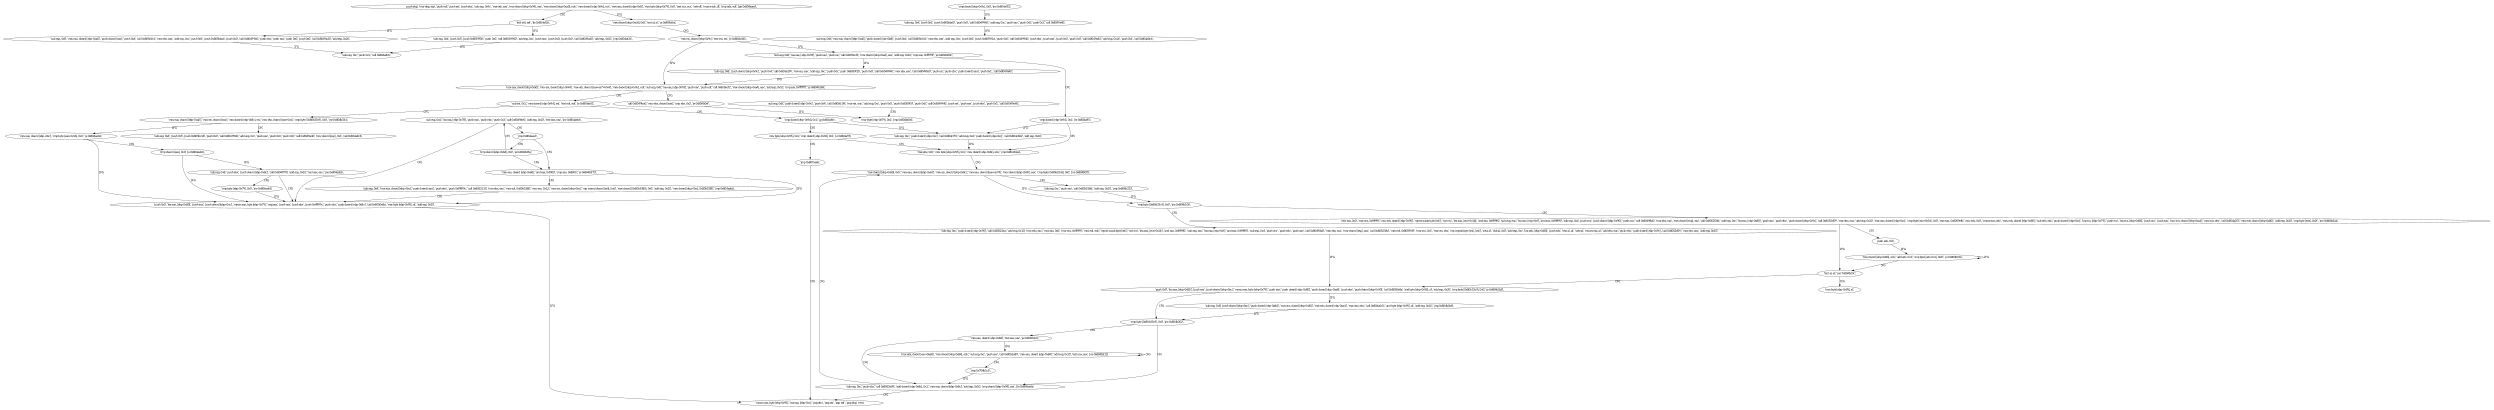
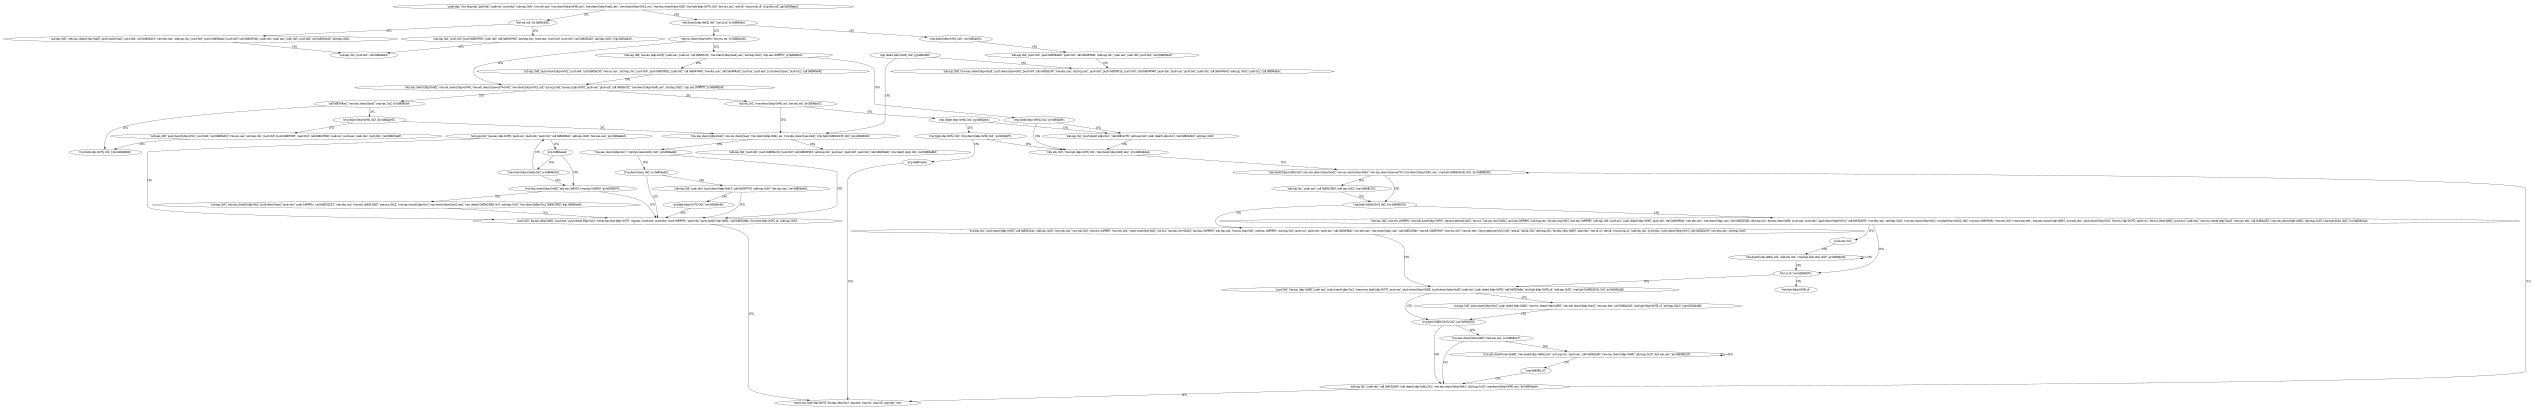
(533, 23) -> (533, 23)
none -> (836, 31)
(367, 55) -> (364, 55)
none -> (905, 55)
none -> (370, 120)
(1840, 274) -> (1796, 274)
(981, 371) -> (1536, 371)
